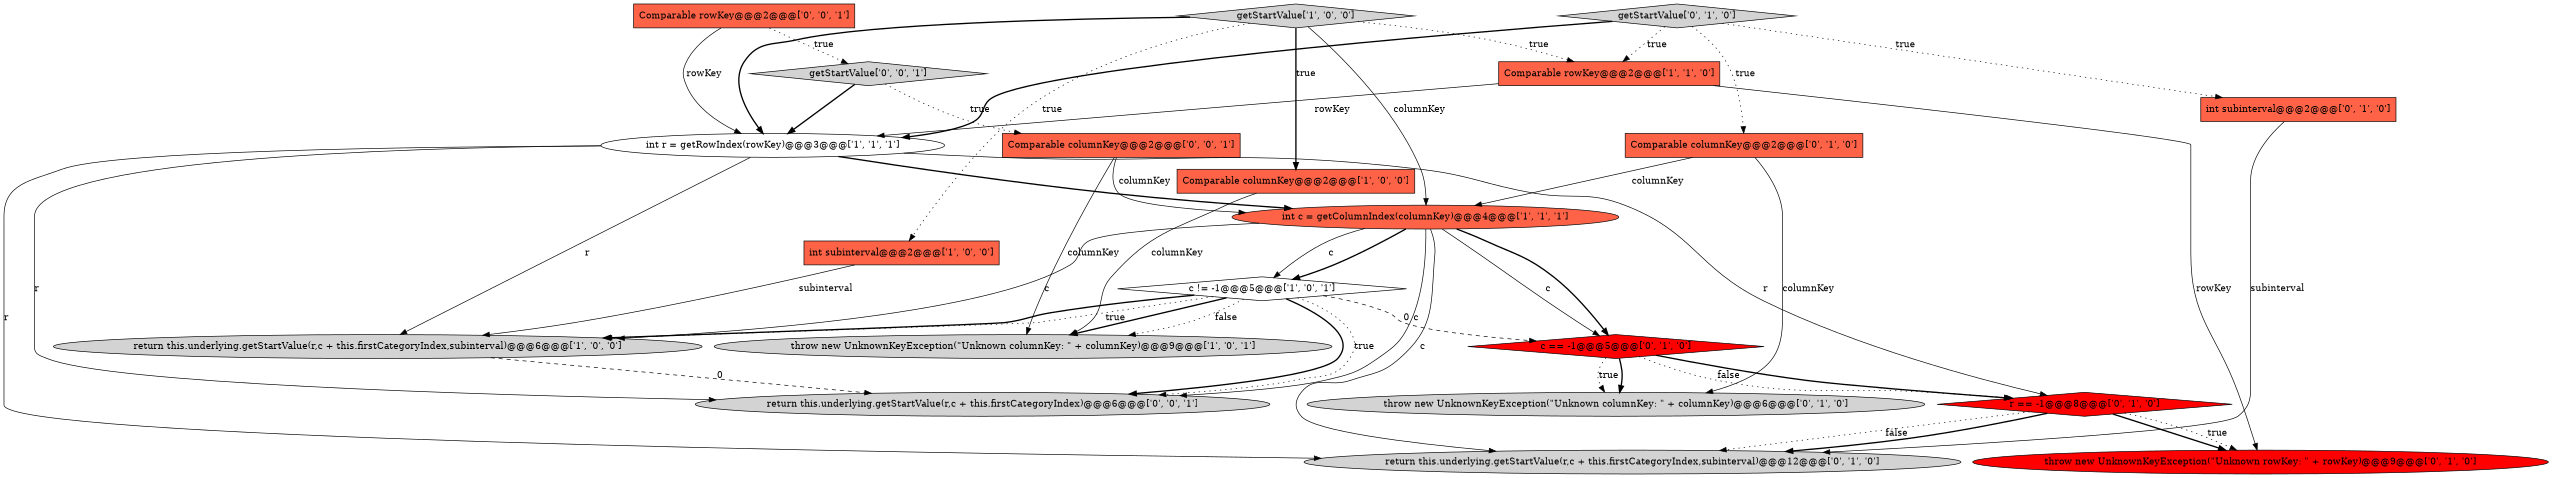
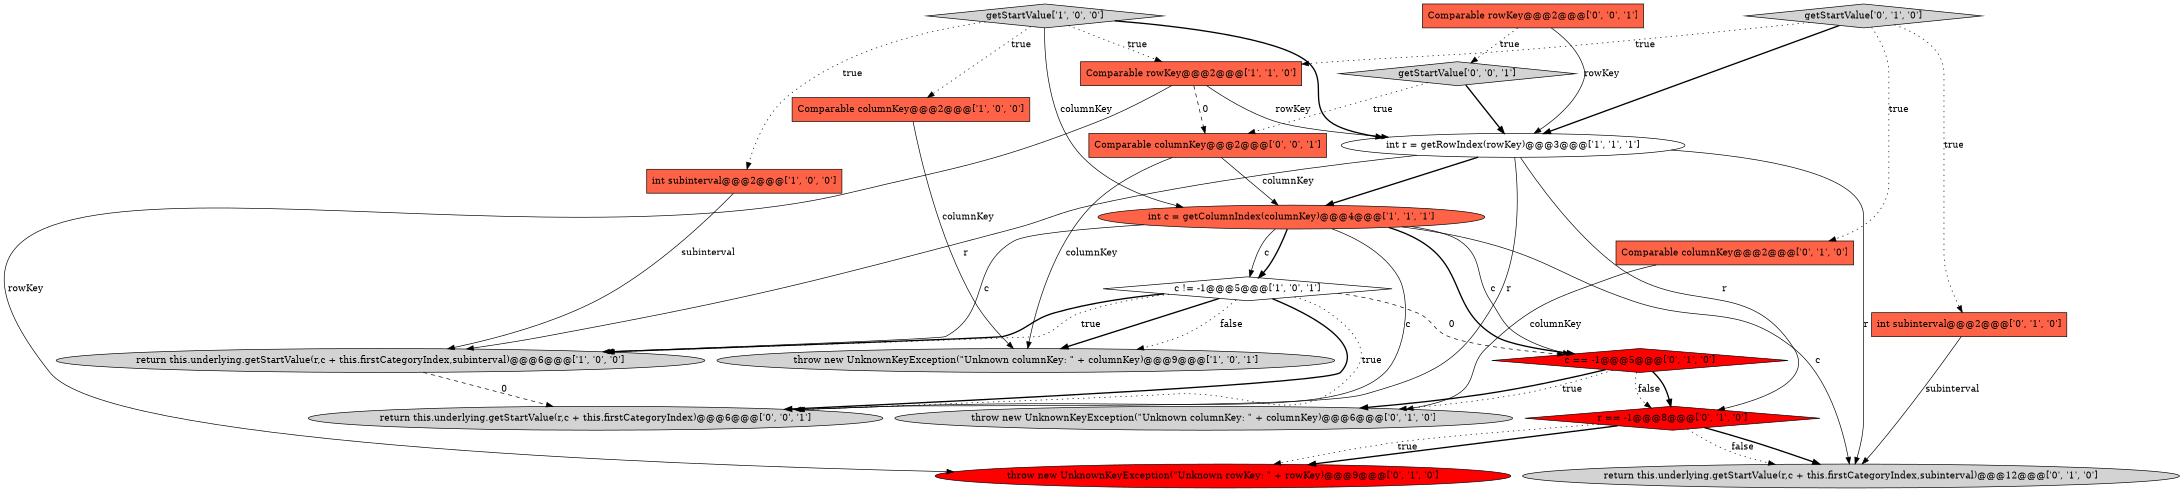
(1296, 95) -> (982, 60)
none -> (1199, 106)
(1587, 181) -> none
